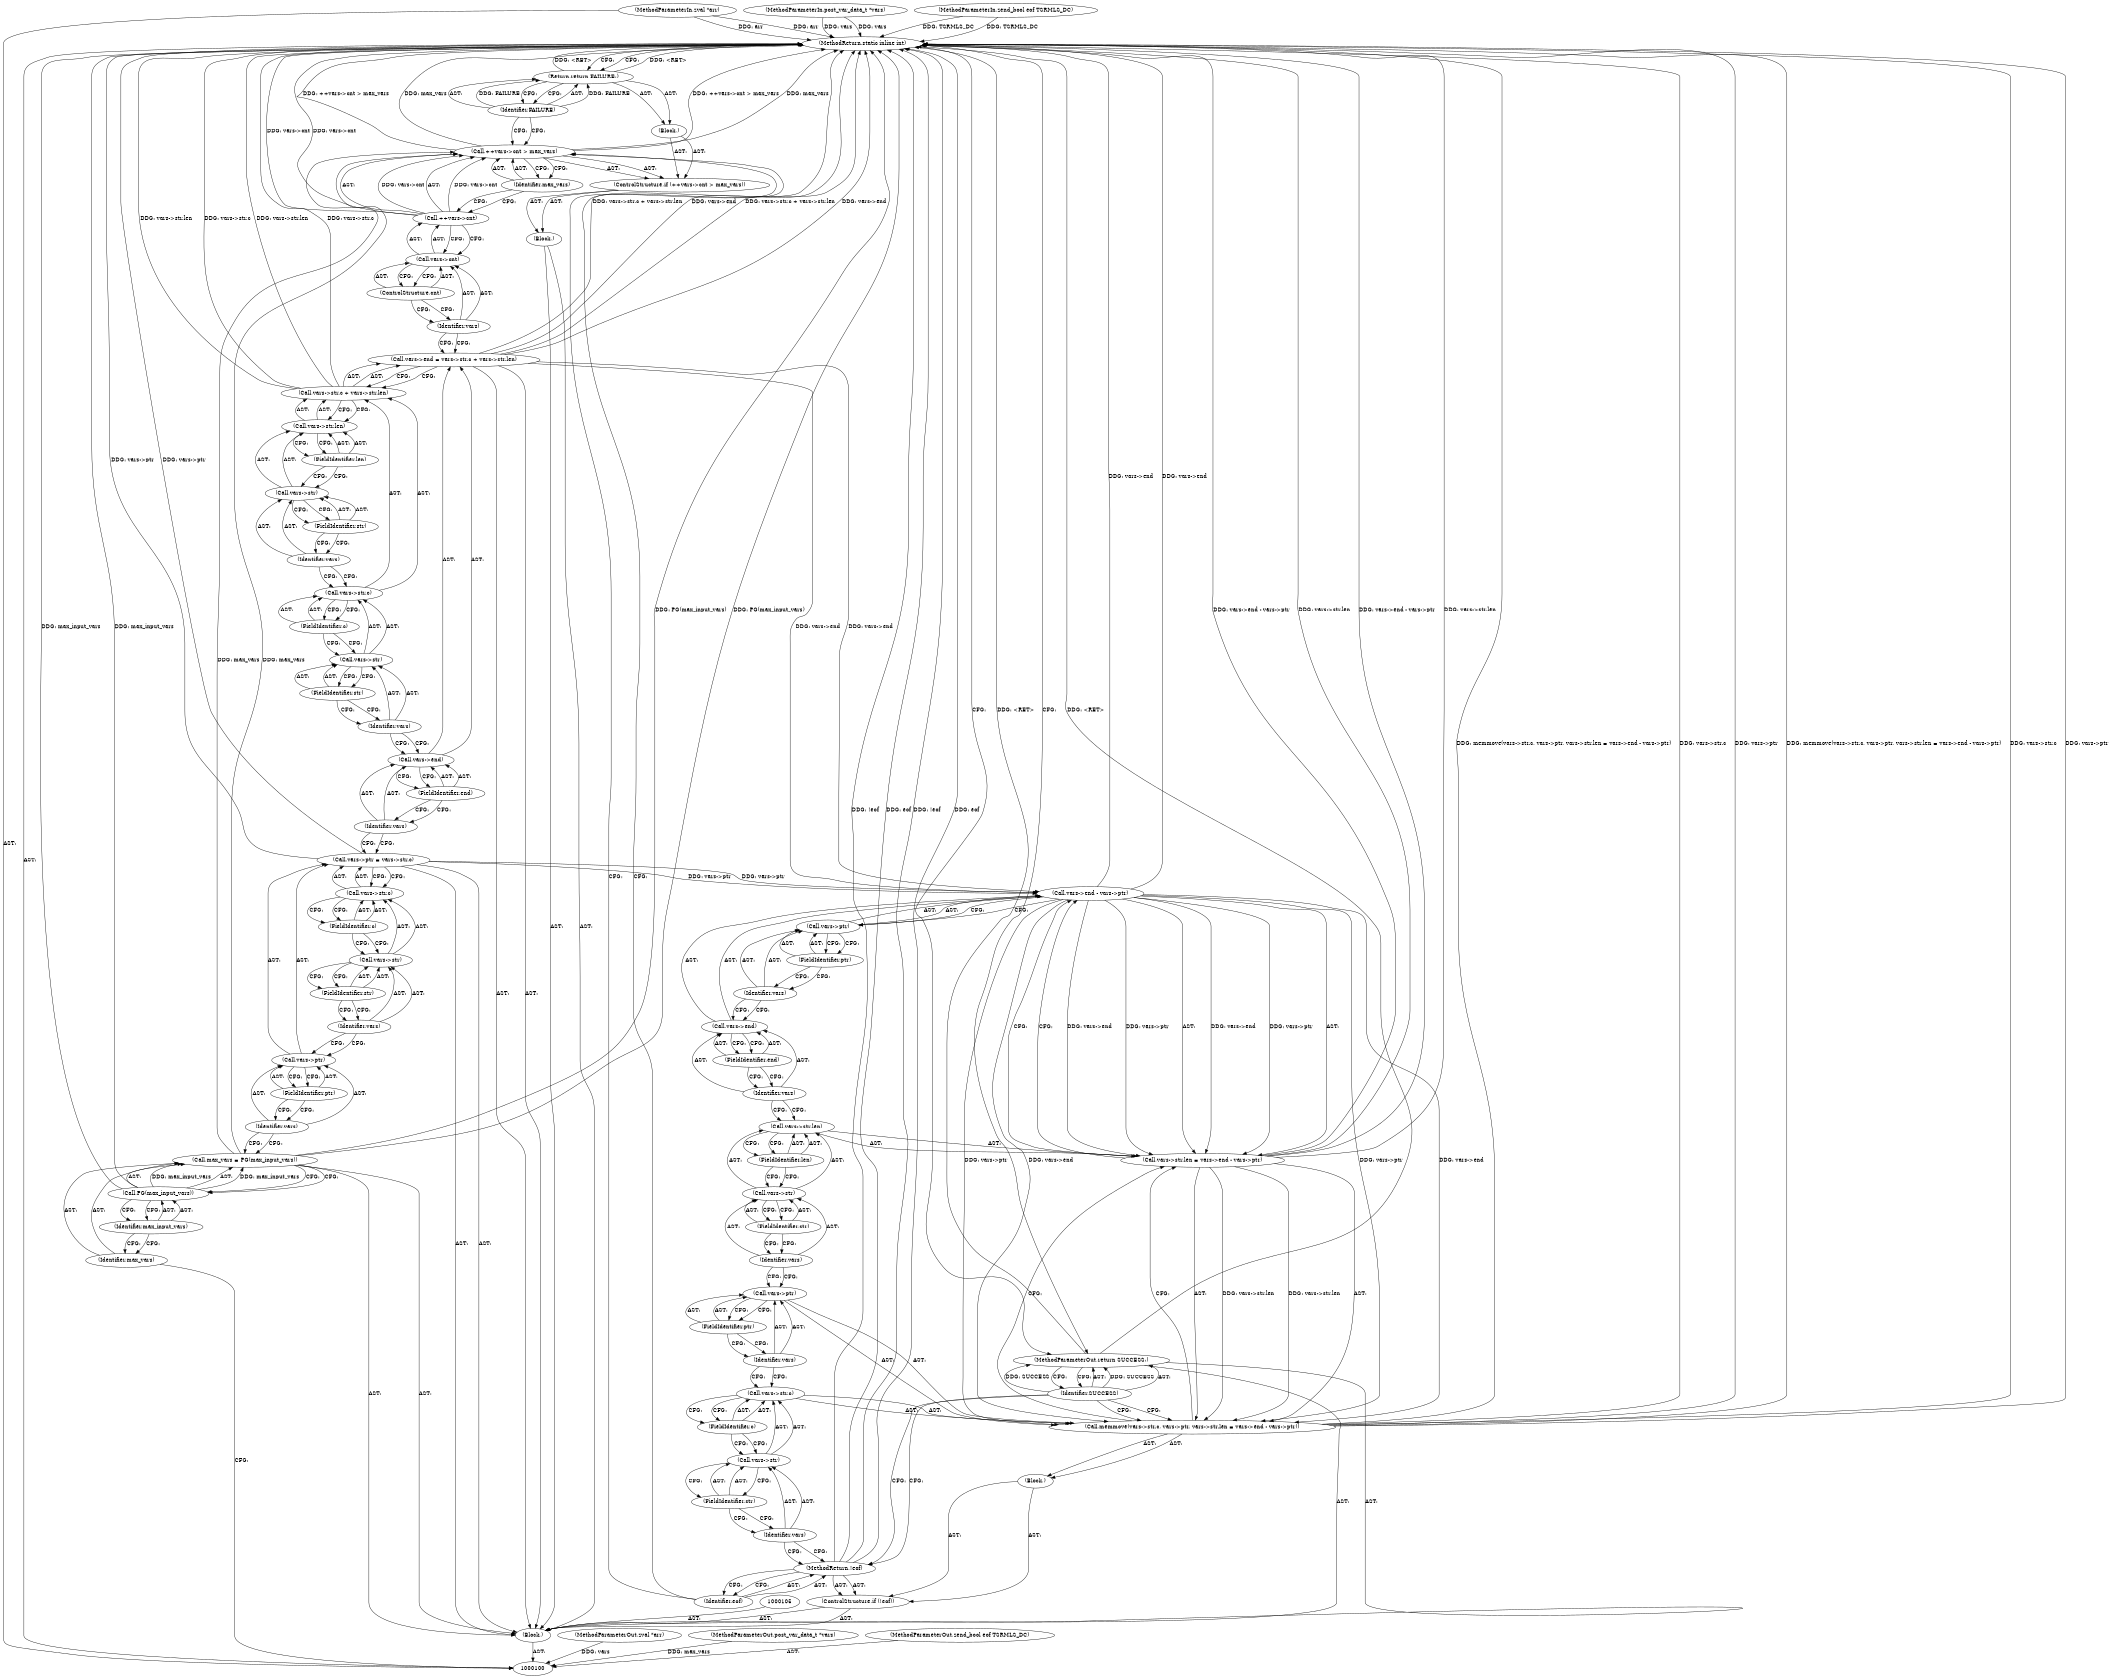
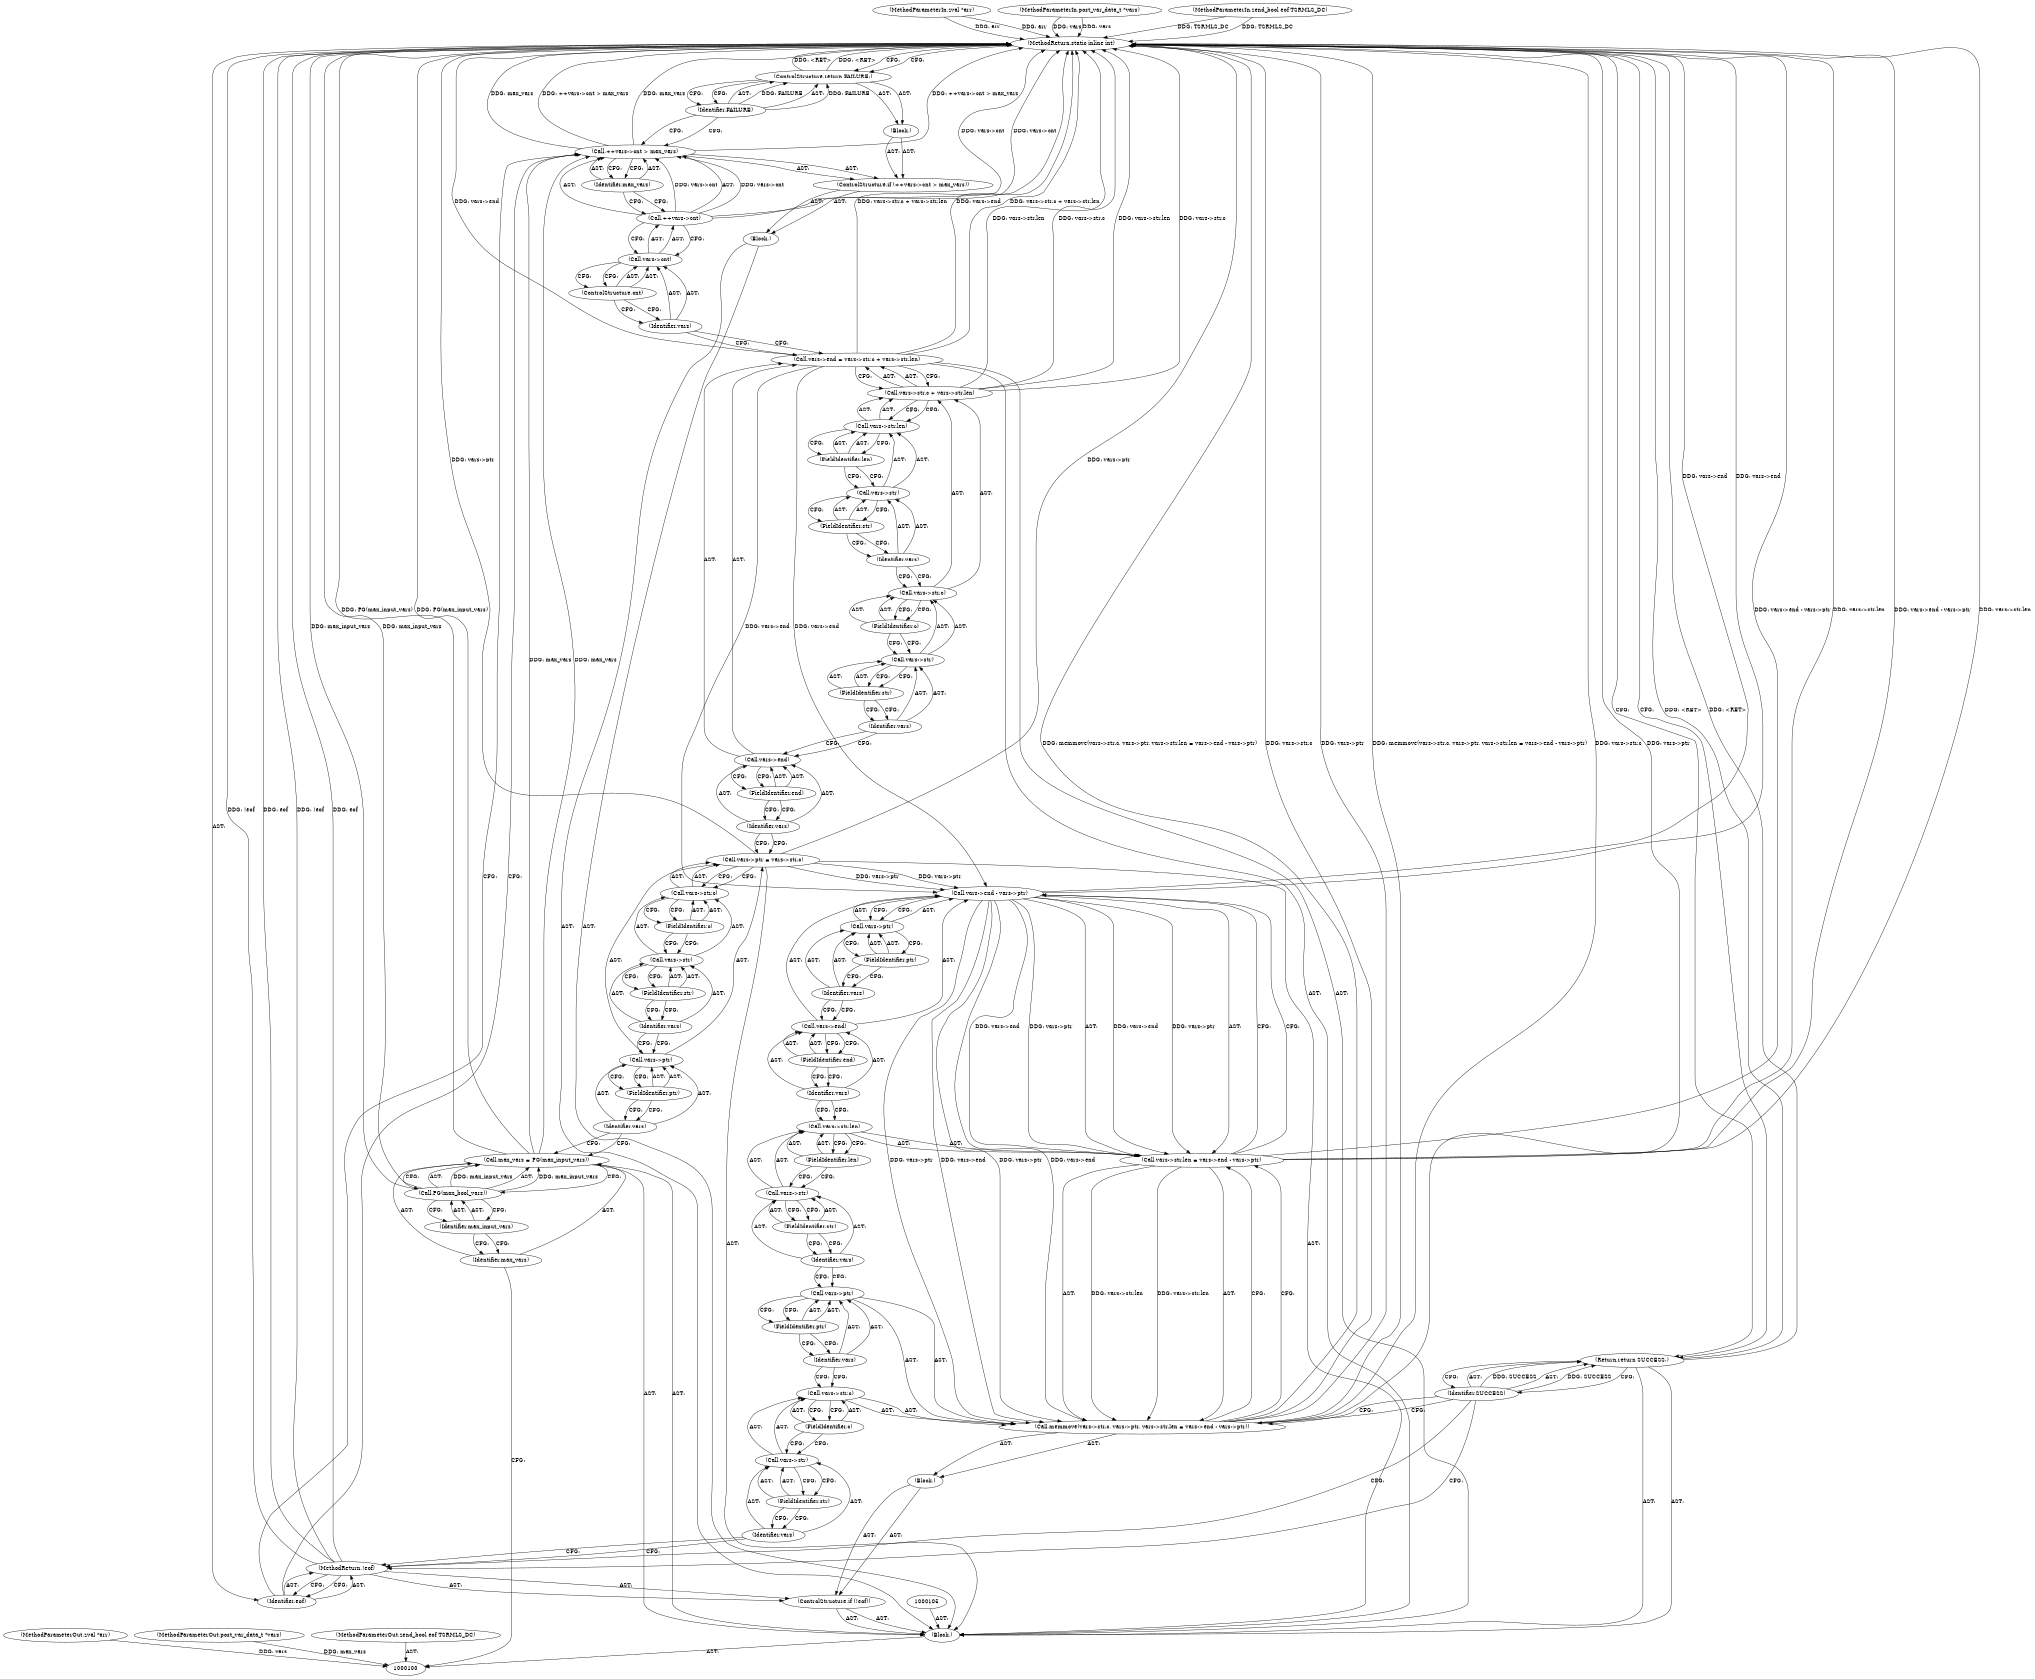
(584, 77) -> (823, 77)
(24, 706) -> (213, 447)
(4, 787) -> none
(158, 1194) -> (453, 1194)
(1091, 1360) -> (1632, 1360)
